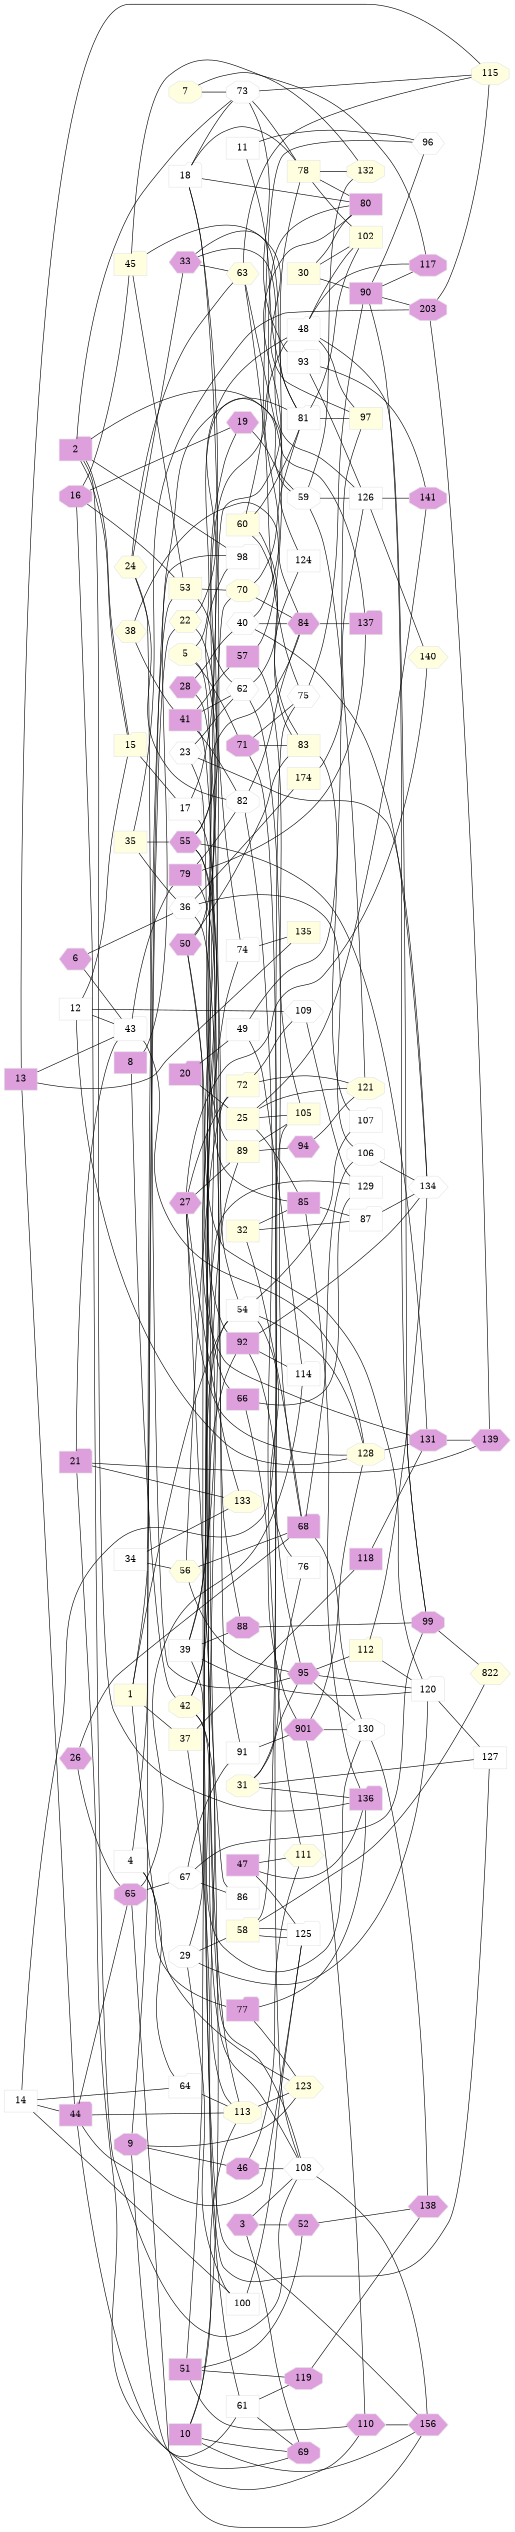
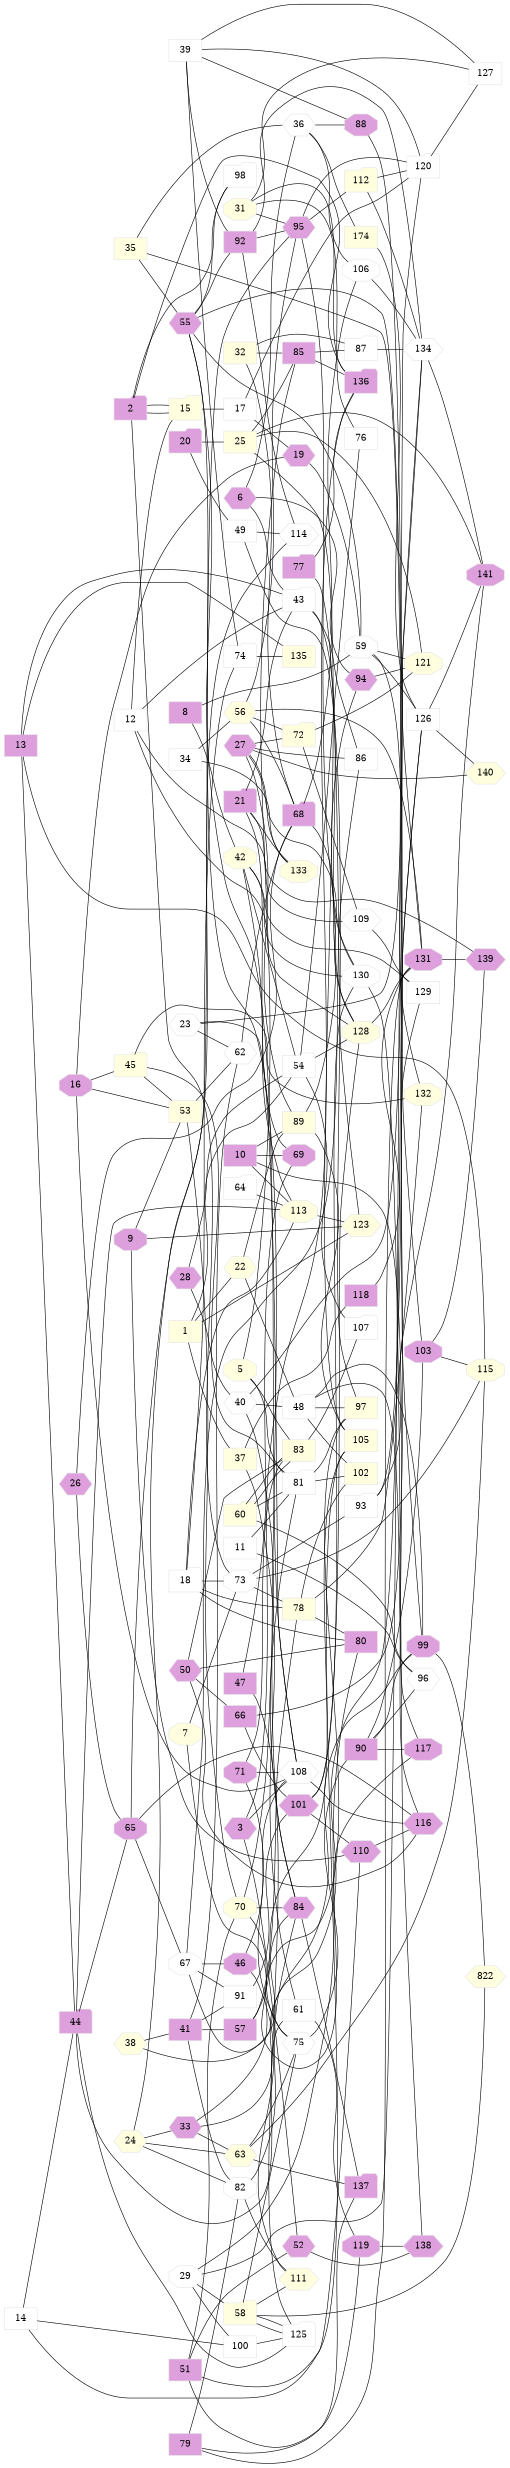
(304, 274) -> none
(428, 310) -> (423, 1352)
none -> (314, 432)
none -> (460, 461)
(304, 561) -> none
none -> (336, 562)
(227, 712) -> (270, 1409)
none -> (394, 769)
(146, 950) -> (340, 693)
(304, 1375) -> (299, 535)
(304, 1730) -> (299, 1805)
(279, 1859) -> (271, 2296)
(130, 1861) -> none
none -> (266, 1978)
(100, 2094) -> none
(187, 2157) -> (213, 1964)
(428, 2425) -> (423, 1824)
(278, 2434) -> none
